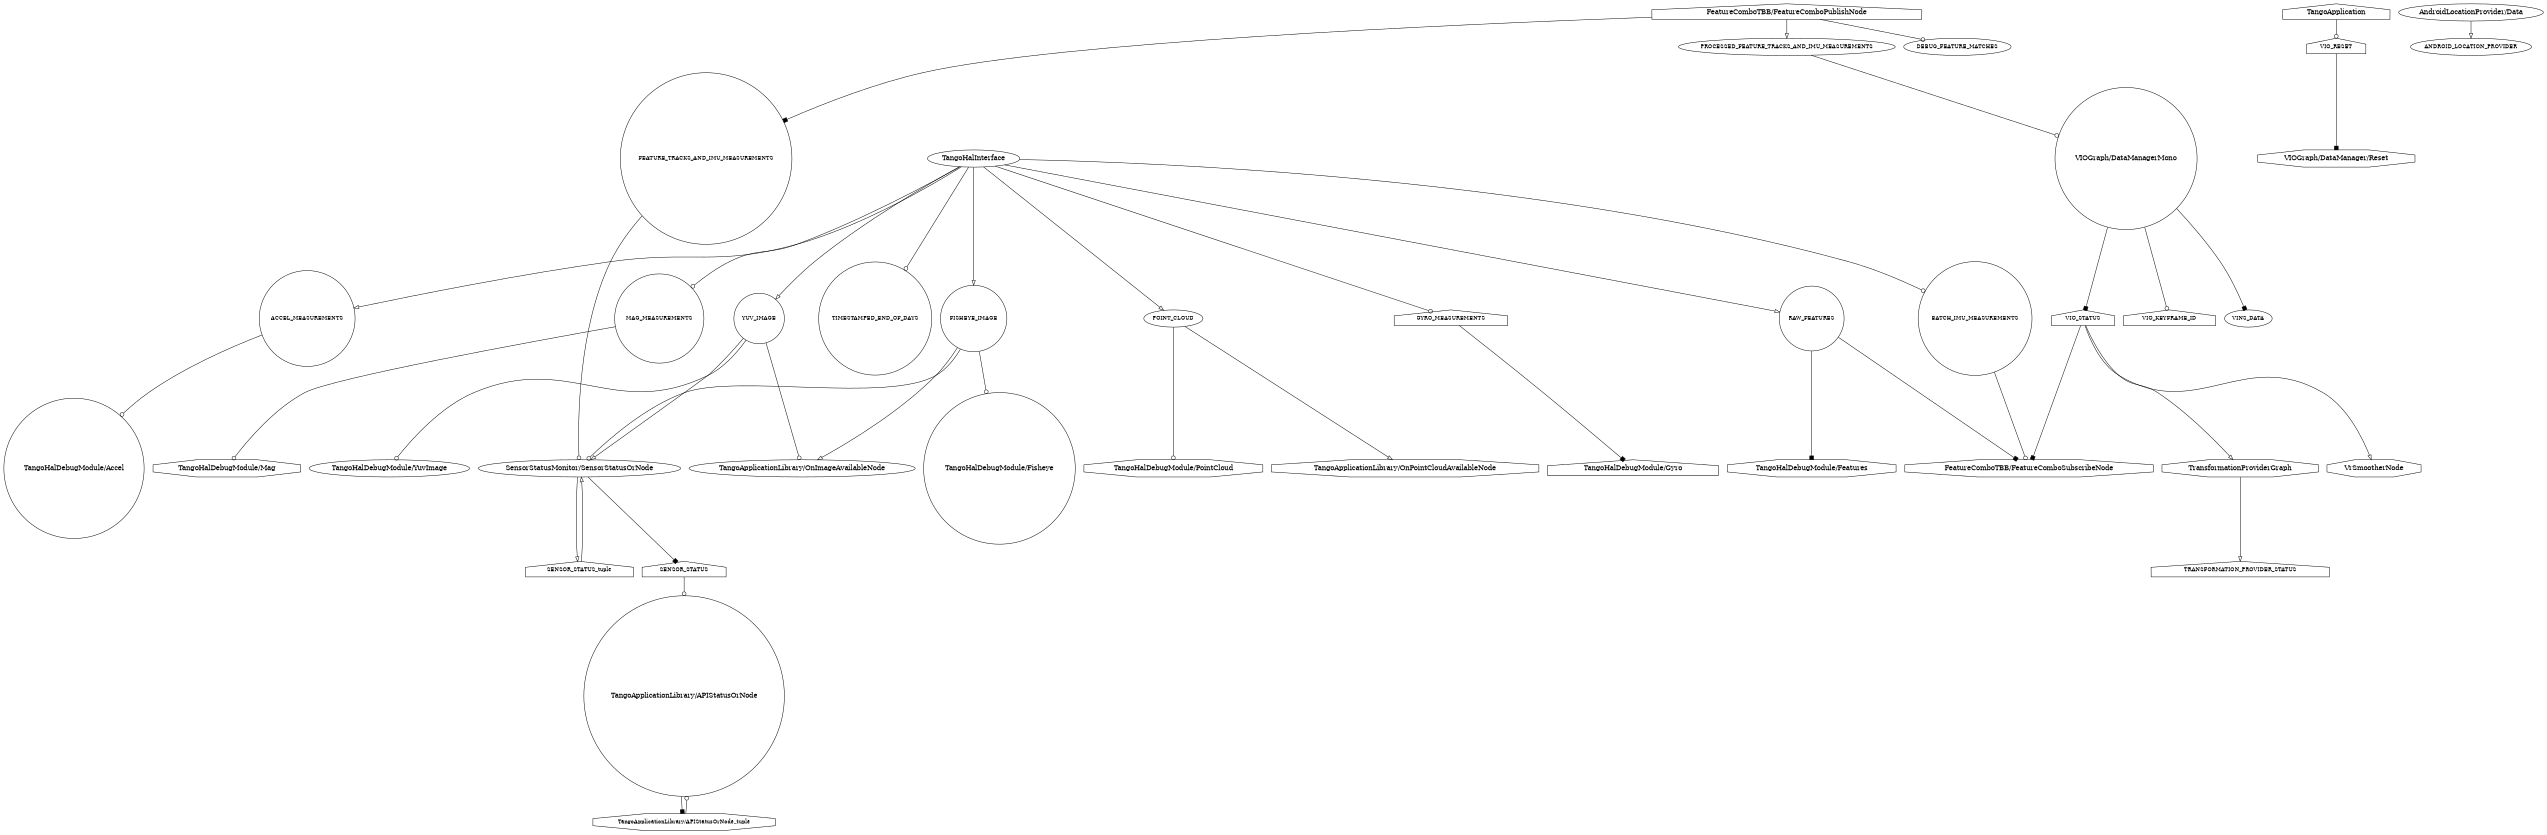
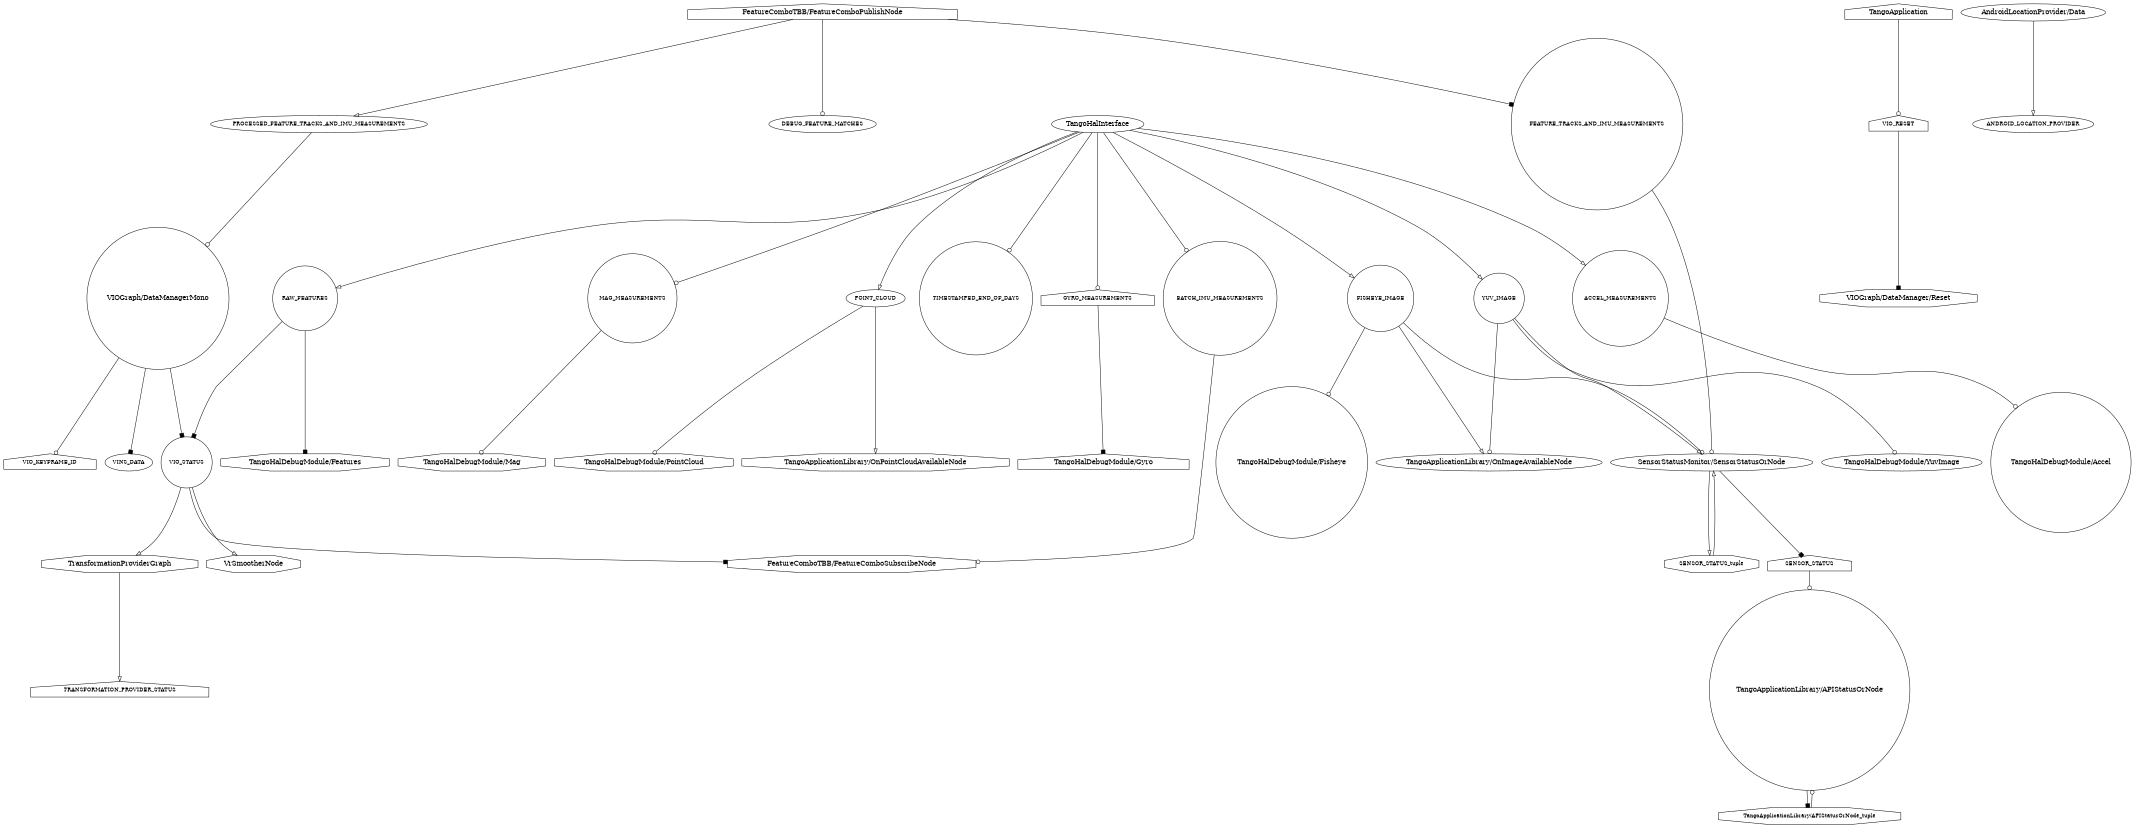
(2083, 319) -> (187, 462)
(1926, 397) -> (231, 372)
(579, 570) -> (1712, 564)
